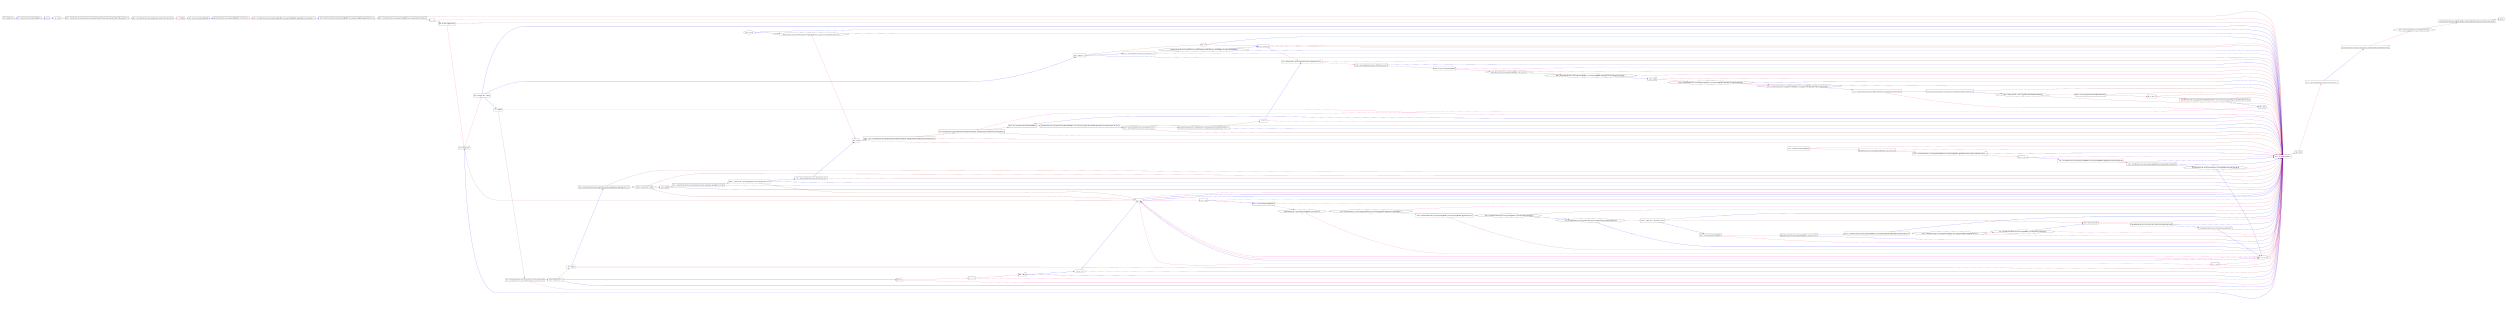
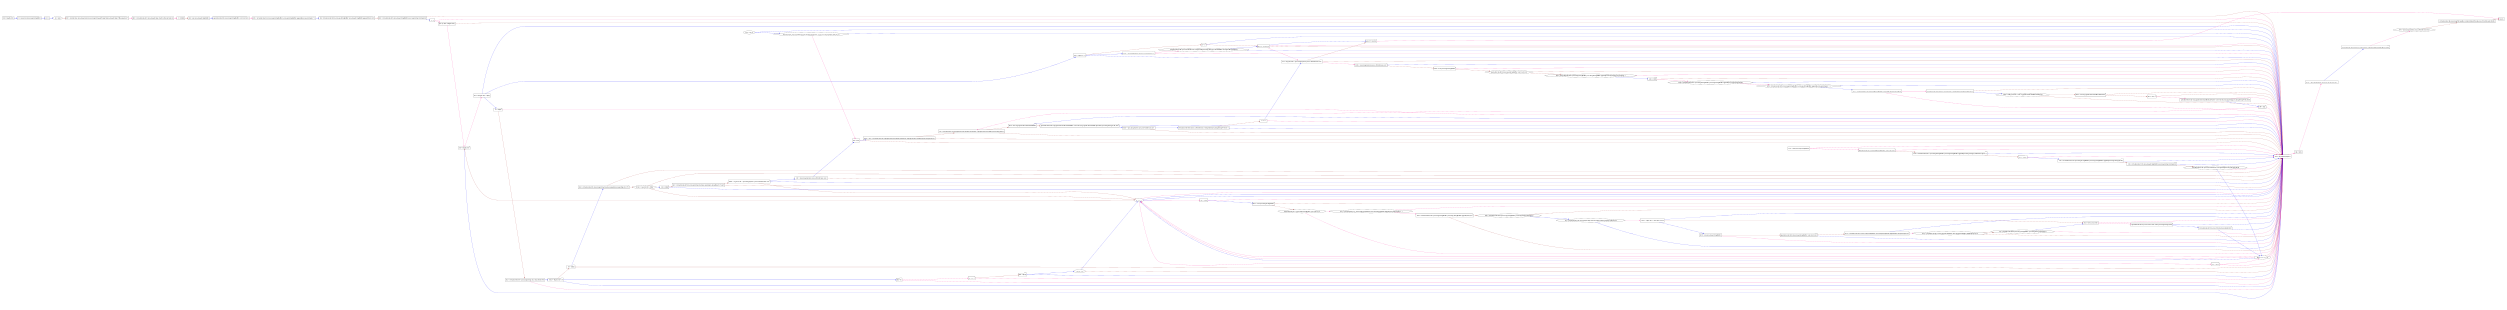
none -> (1371, 41)
